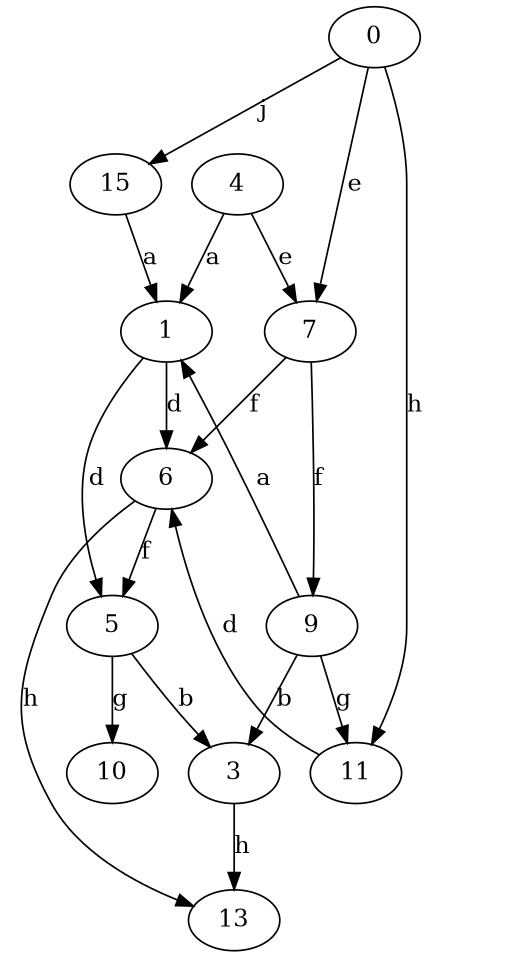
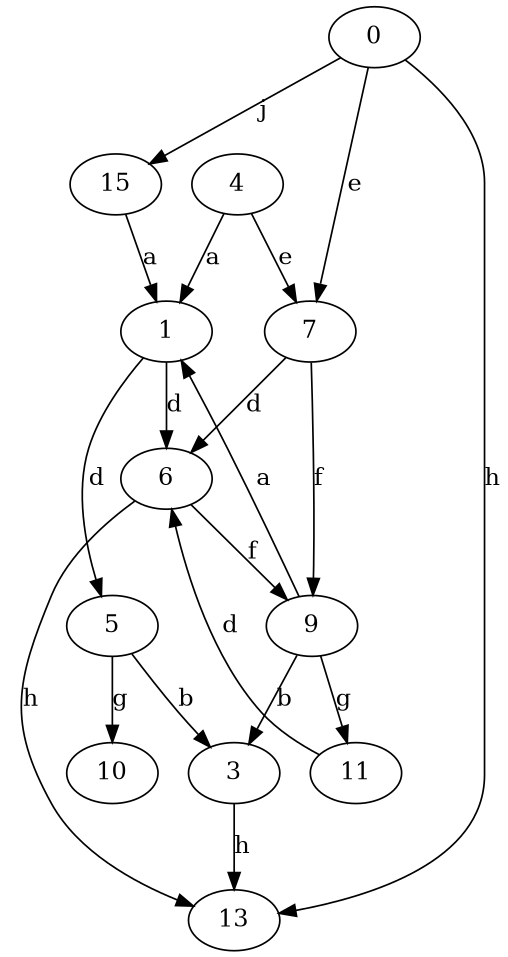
(407, 399) -> (485, 529)
(254, 405) -> (254, 405)
(142, 544) -> (233, 546)
